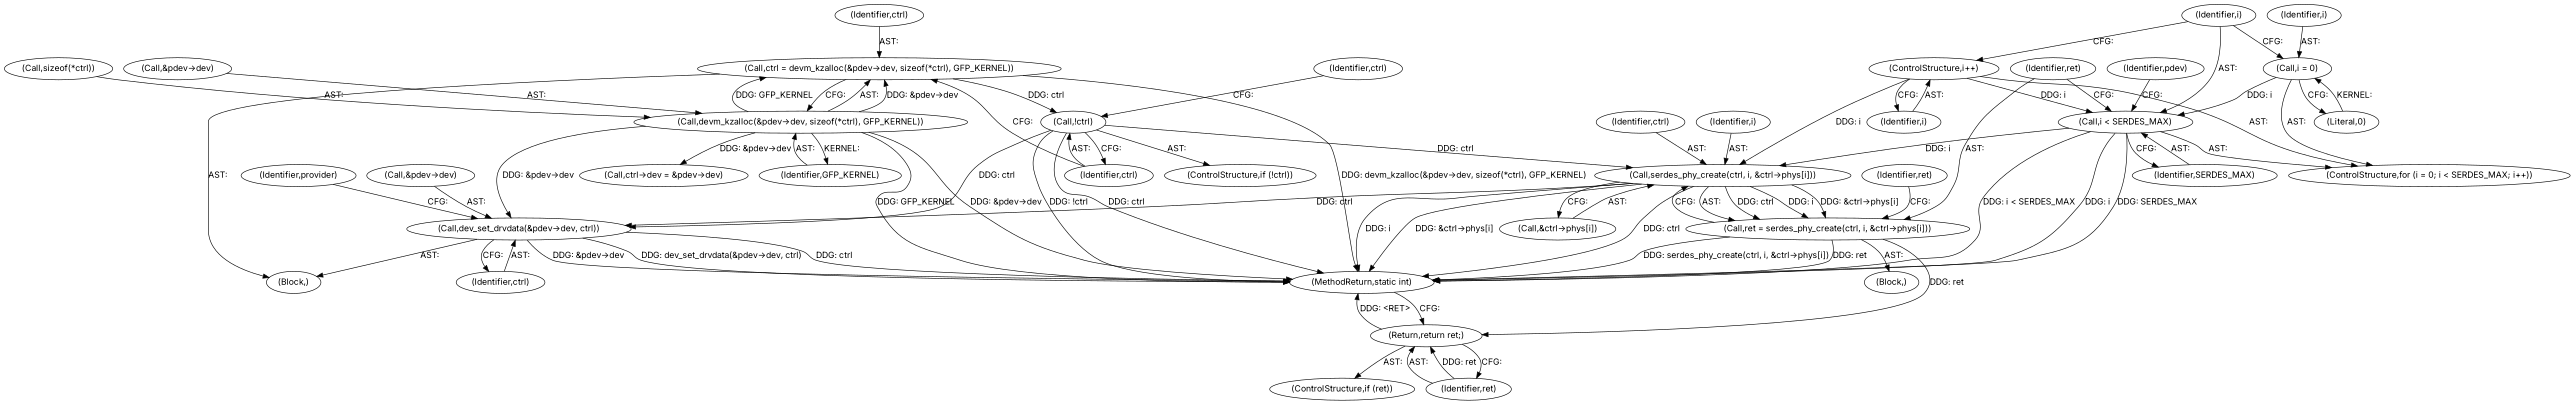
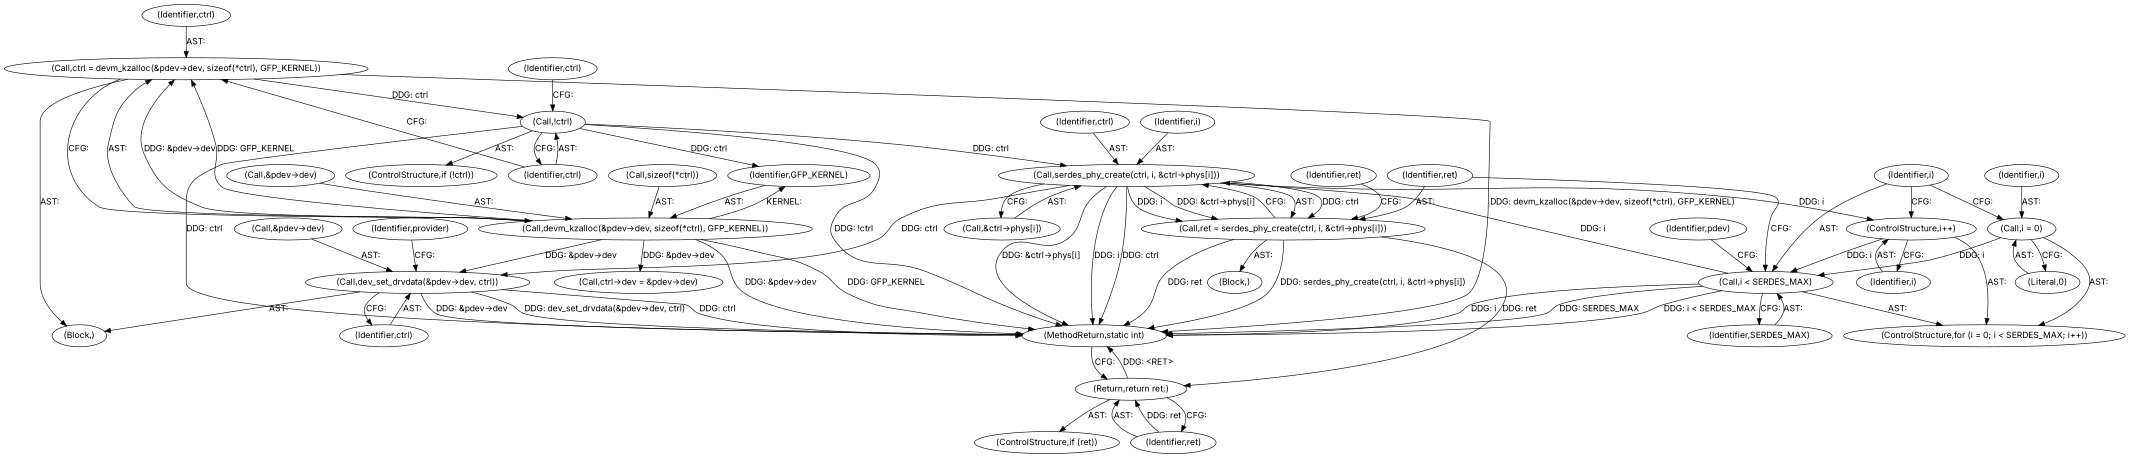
(2356, 95) -> (2026, 256)
(1825, 116) -> (1545, 188)
(924, 211) -> (666, 147)
